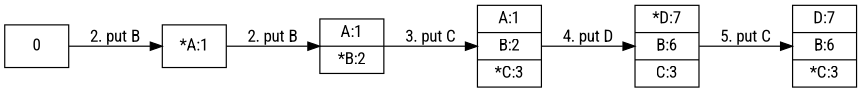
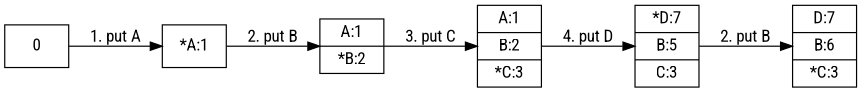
(116, 37) -> (116, 37)
(746, 37) -> (746, 37)
(667, 46) -> (667, 46)
